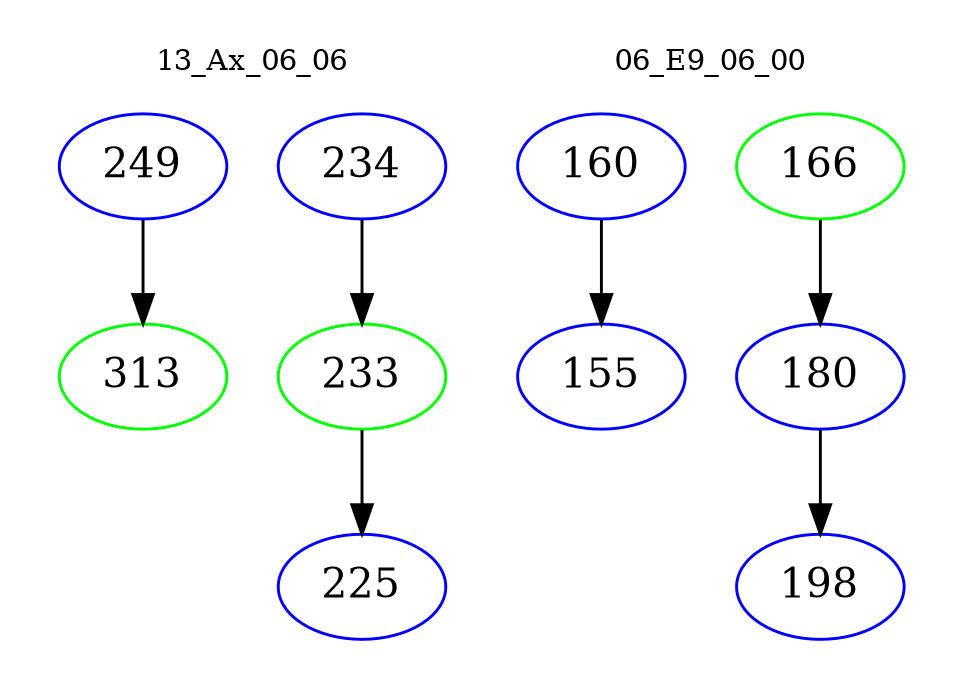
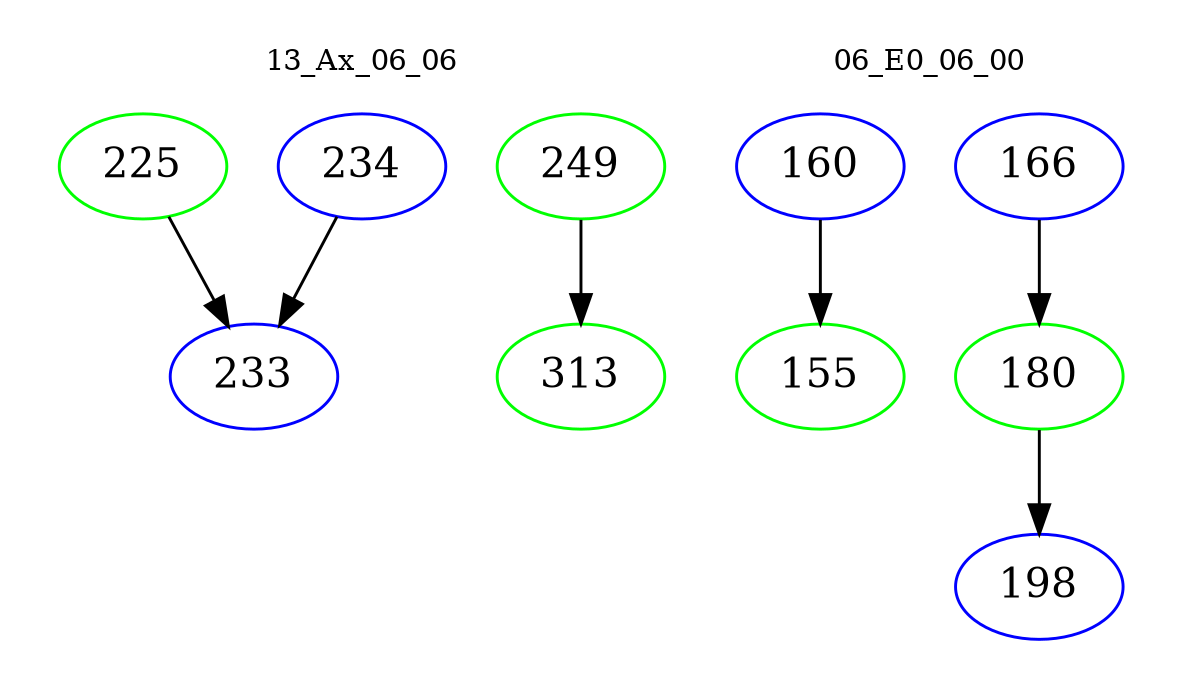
(711, 63) -> (930, 63)
(143, 166) -> (581, 166)
(820, 166) -> (1039, 166)
(362, 377) -> (254, 377)
(601, 377) -> (820, 377)
(820, 377) -> (1039, 377)
(362, 467) -> (191, 258)
(362, 587) -> (143, 166)
